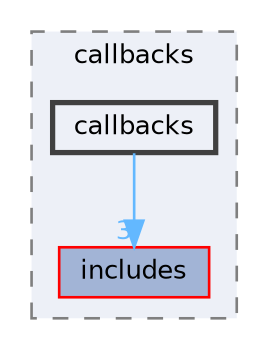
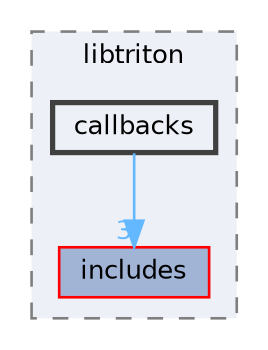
(134, 57) -> (134, 57)
